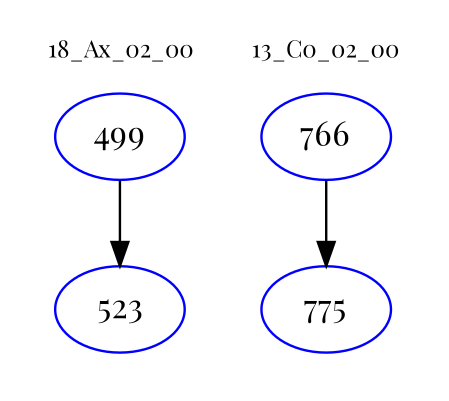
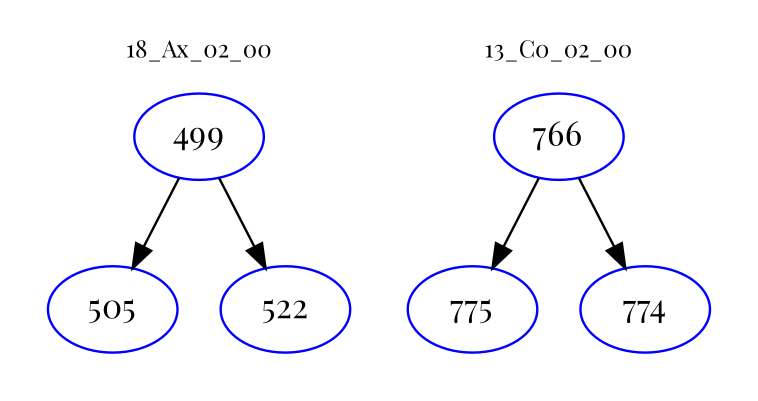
none -> (113, 309)
(120, 309) -> (285, 309)
none -> (645, 309)
